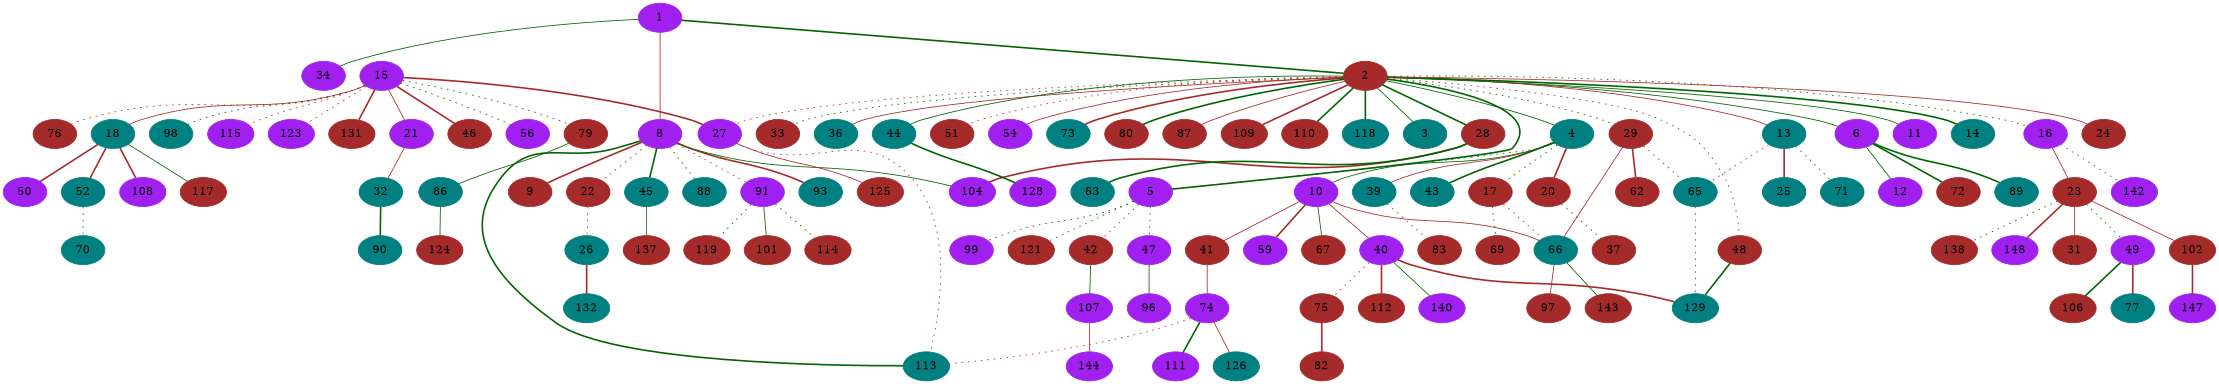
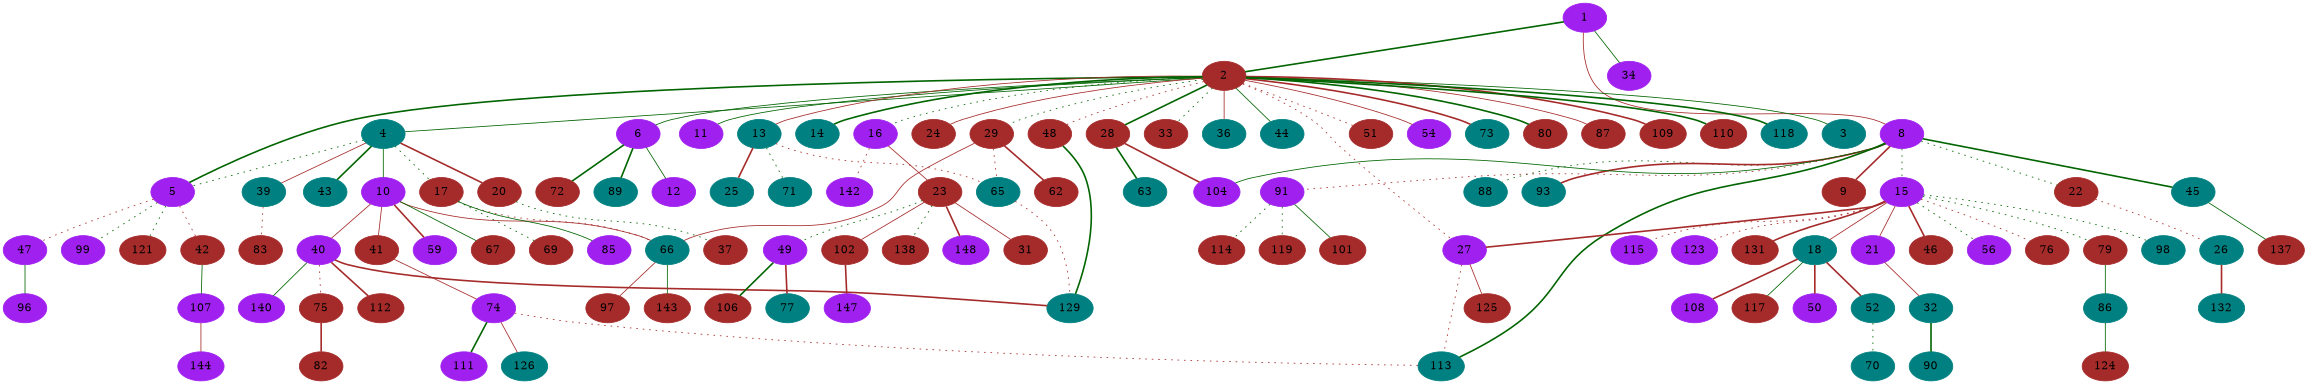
none -> (1902, 163)
(1033, 192) -> none
none -> (609, 250)
